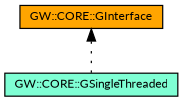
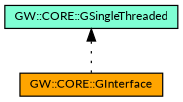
(91, 57) -> (91, 57)
